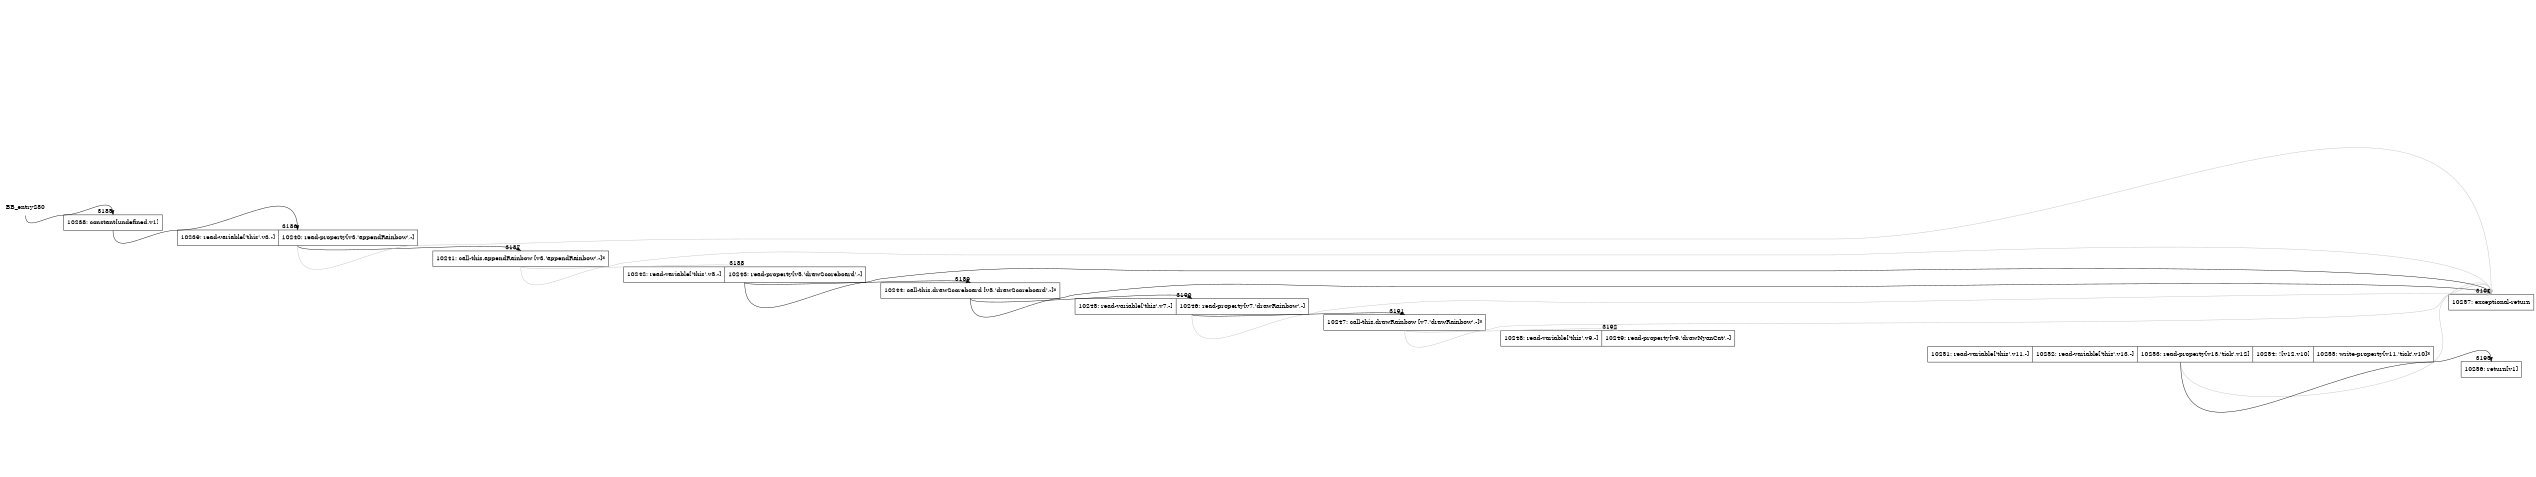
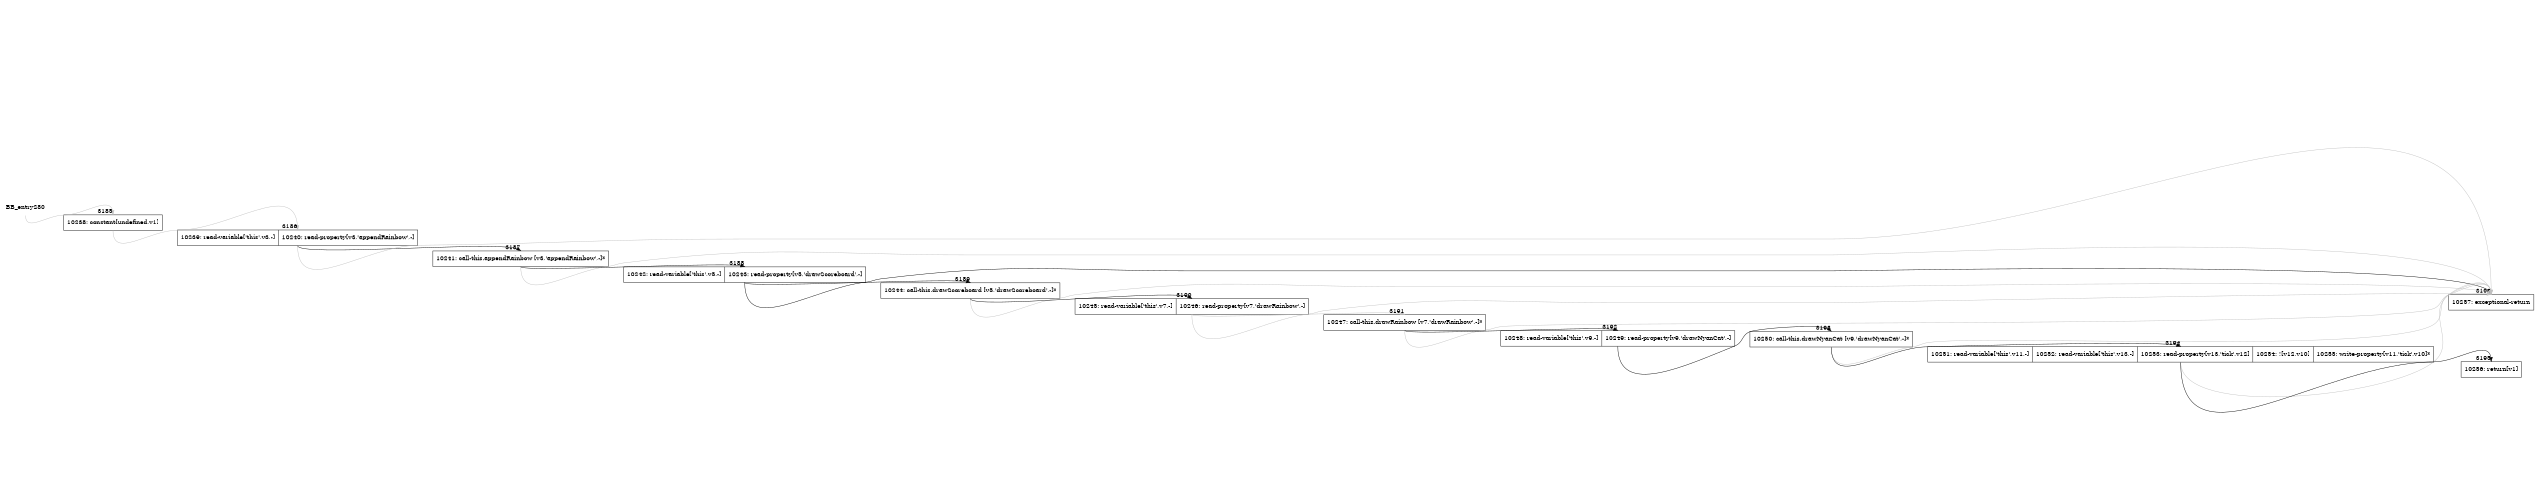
(68, 215) -> (68, 215)
(207, 226) -> (207, 226)
(631, 267) -> (631, 267)
(1722, 287) -> (1722, 287)
(1291, 315) -> (1291, 315)
(1509, 330) -> (1509, 330)
none -> (1831, 339)
